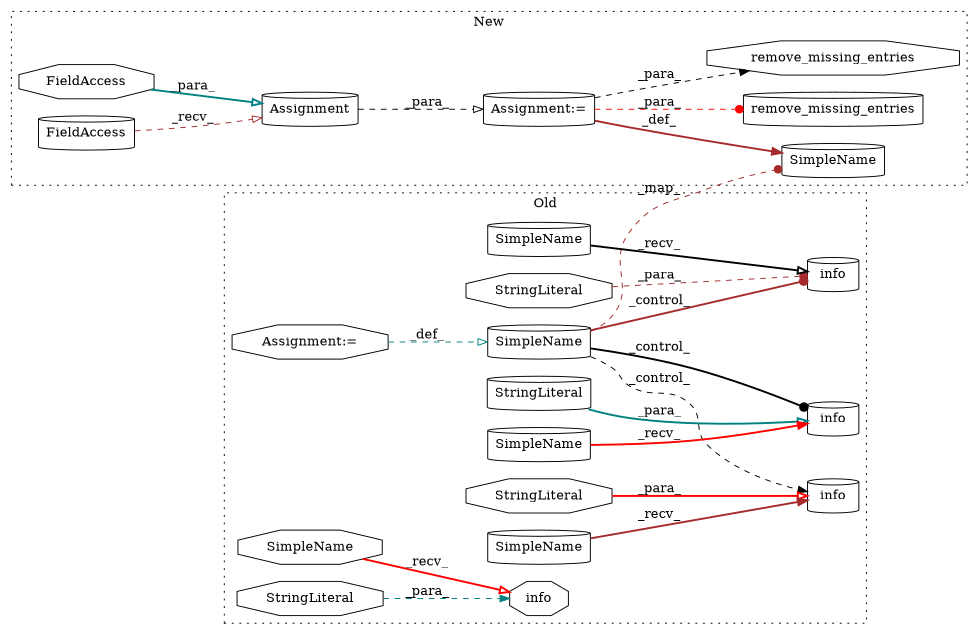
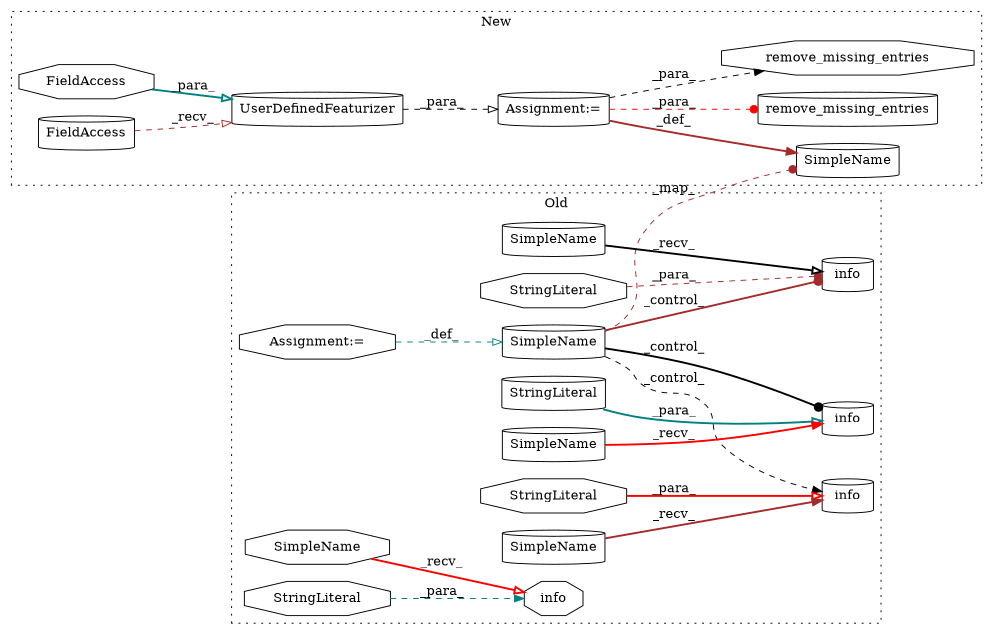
(310, 109) -> (317, 109)
